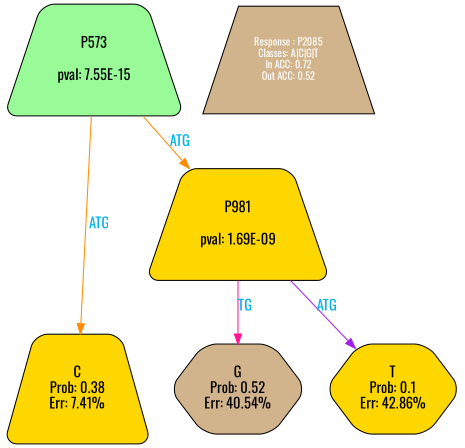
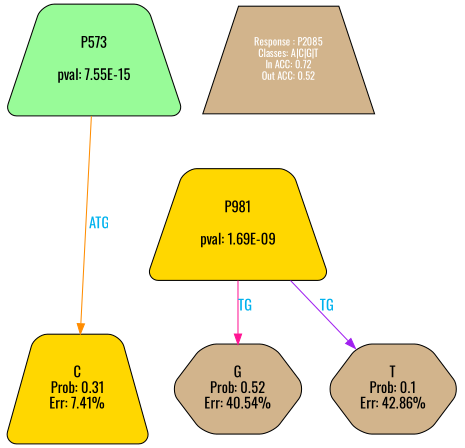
(163, 138) -> none
(327, 307) -> (327, 307)
(78, 389) -> (78, 389)
(393, 389) -> (393, 389)
